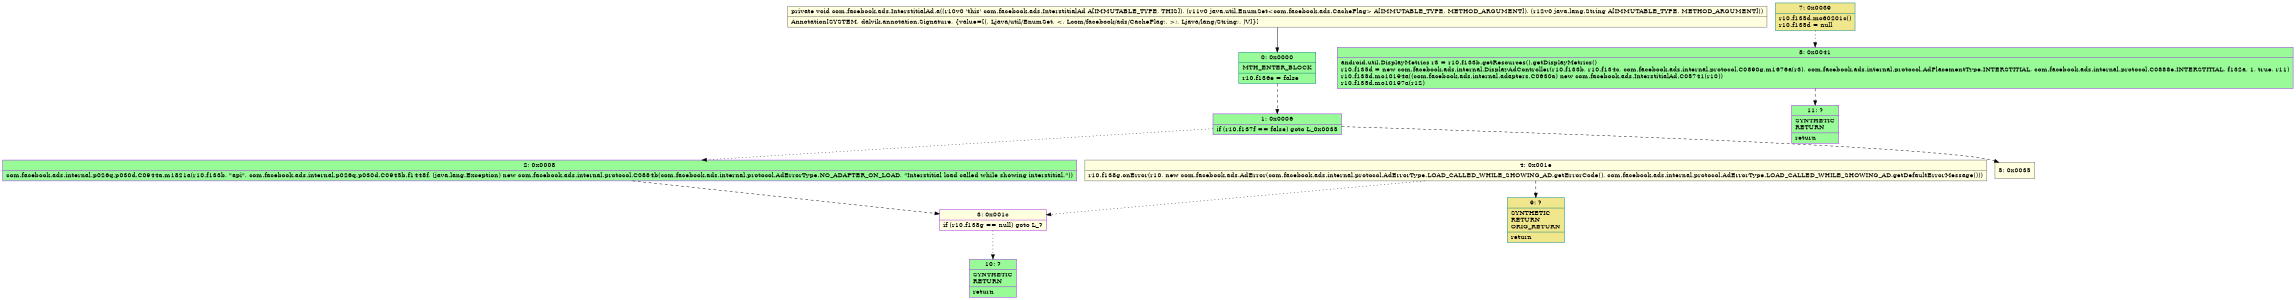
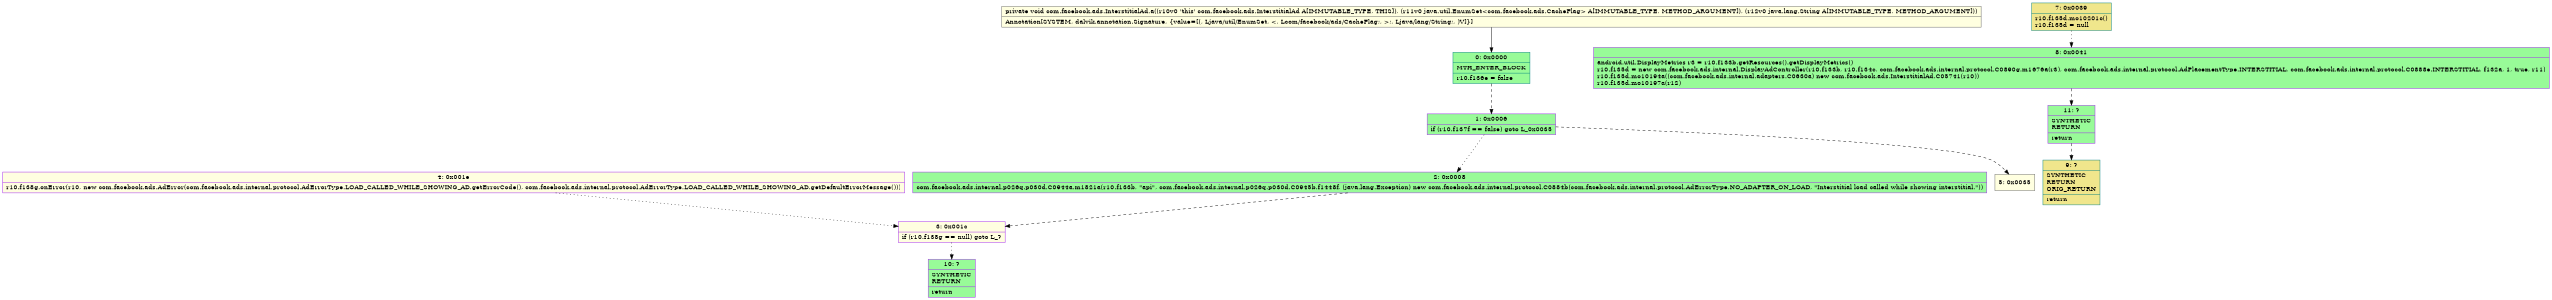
(1815, 18) -> (2071, 18)
(1536, 170) -> (454, 182)
(1536, 187) -> (2071, 149)
